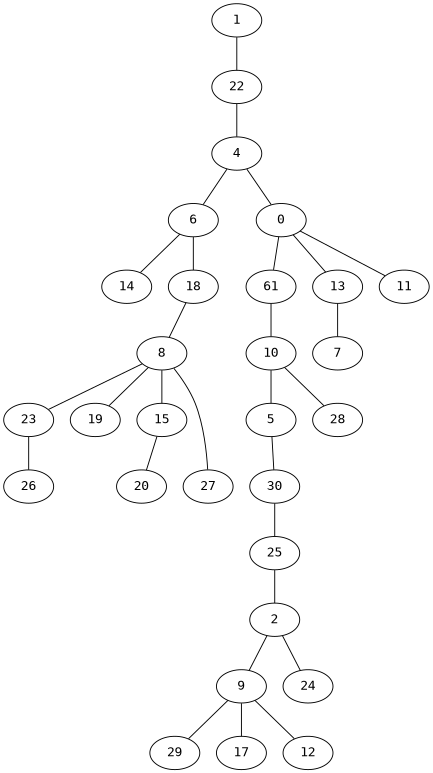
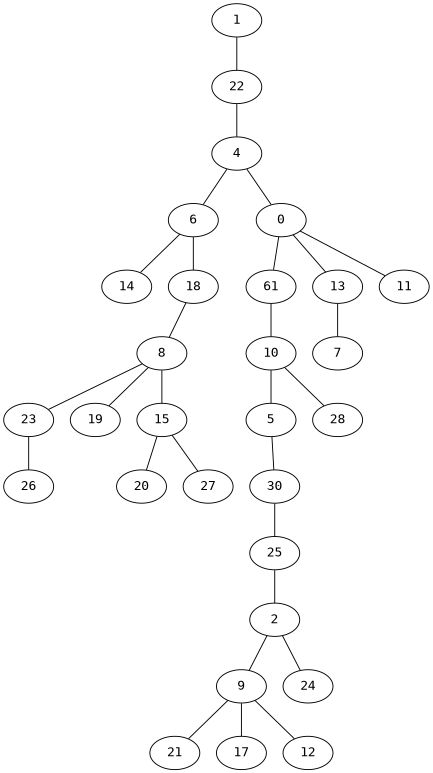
(199, 416) -> (185, 453)
(175, 753) -> (175, 753)
